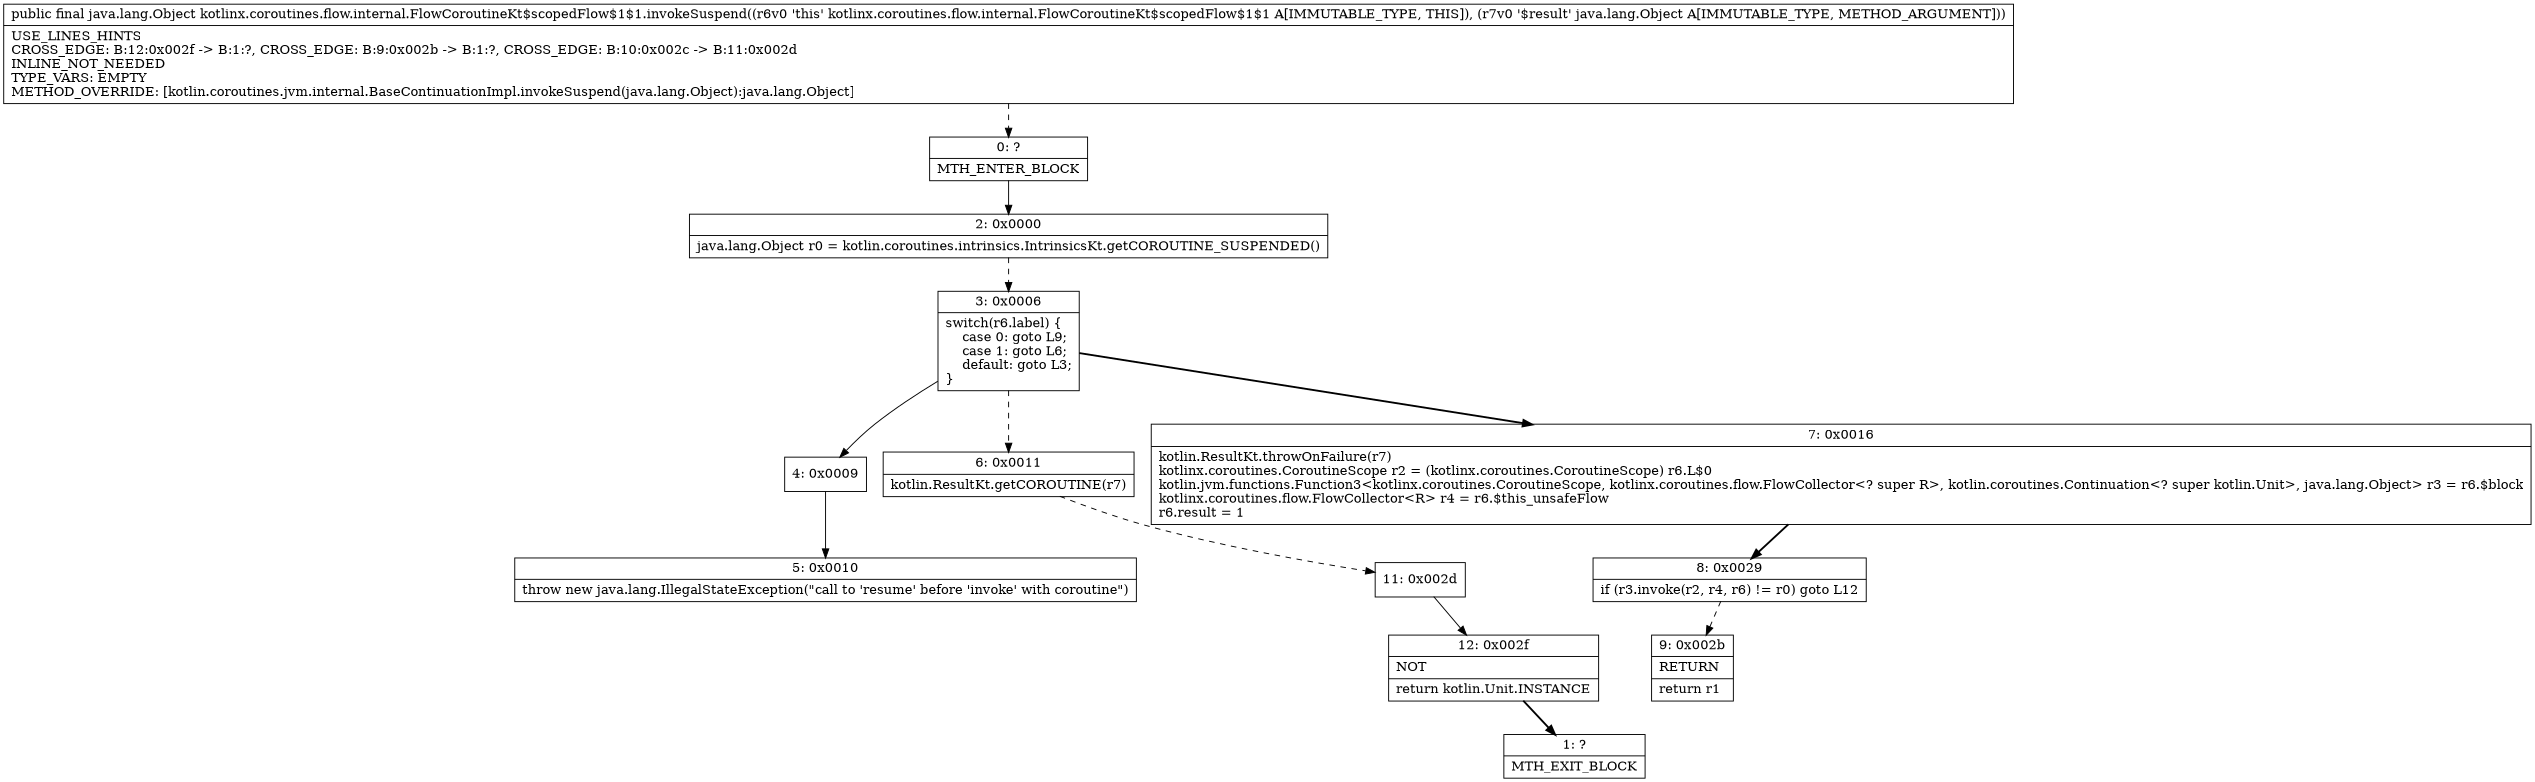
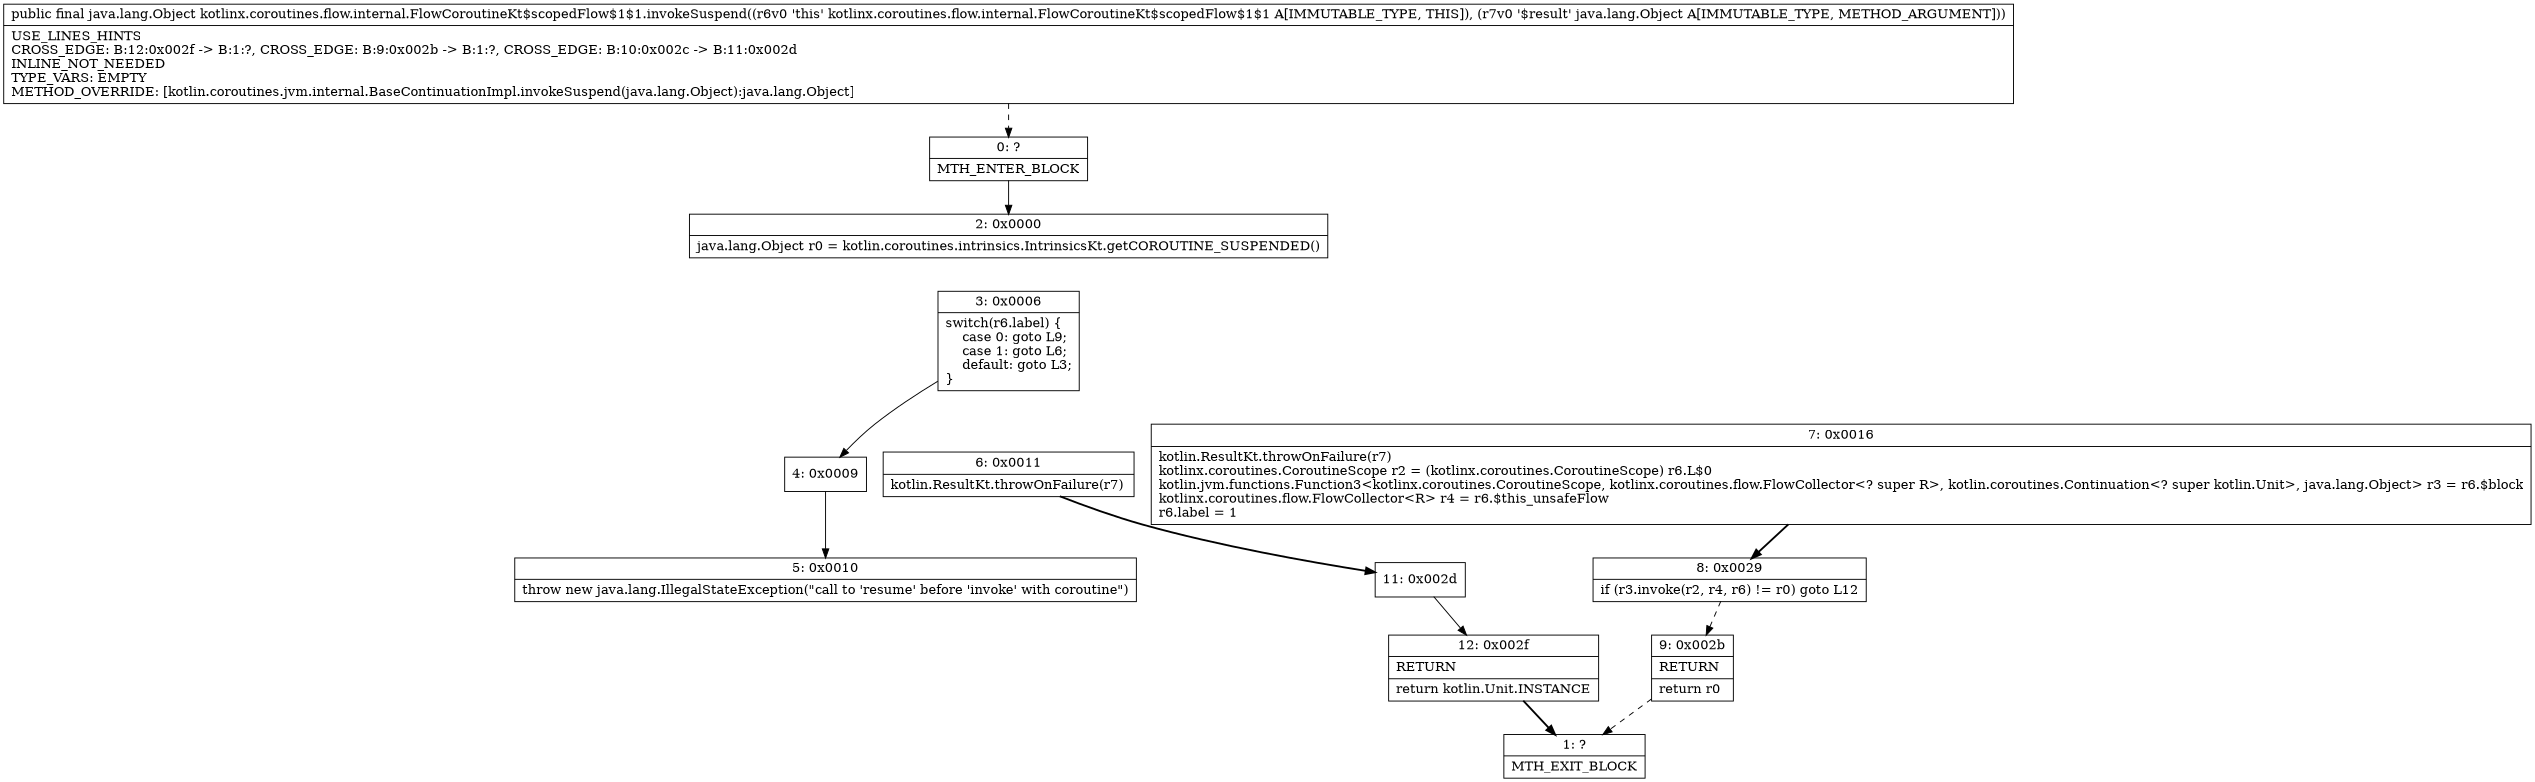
(1009, 270) -> none
(1301, 388) -> none
(1009, 417) -> none
(1009, 485) -> (1007, 485)
(1202, 513) -> (1198, 513)
(1211, 542) -> (1211, 542)
(1411, 667) -> (1426, 667)
(1690, 689) -> (1690, 689)
none -> (1631, 714)
